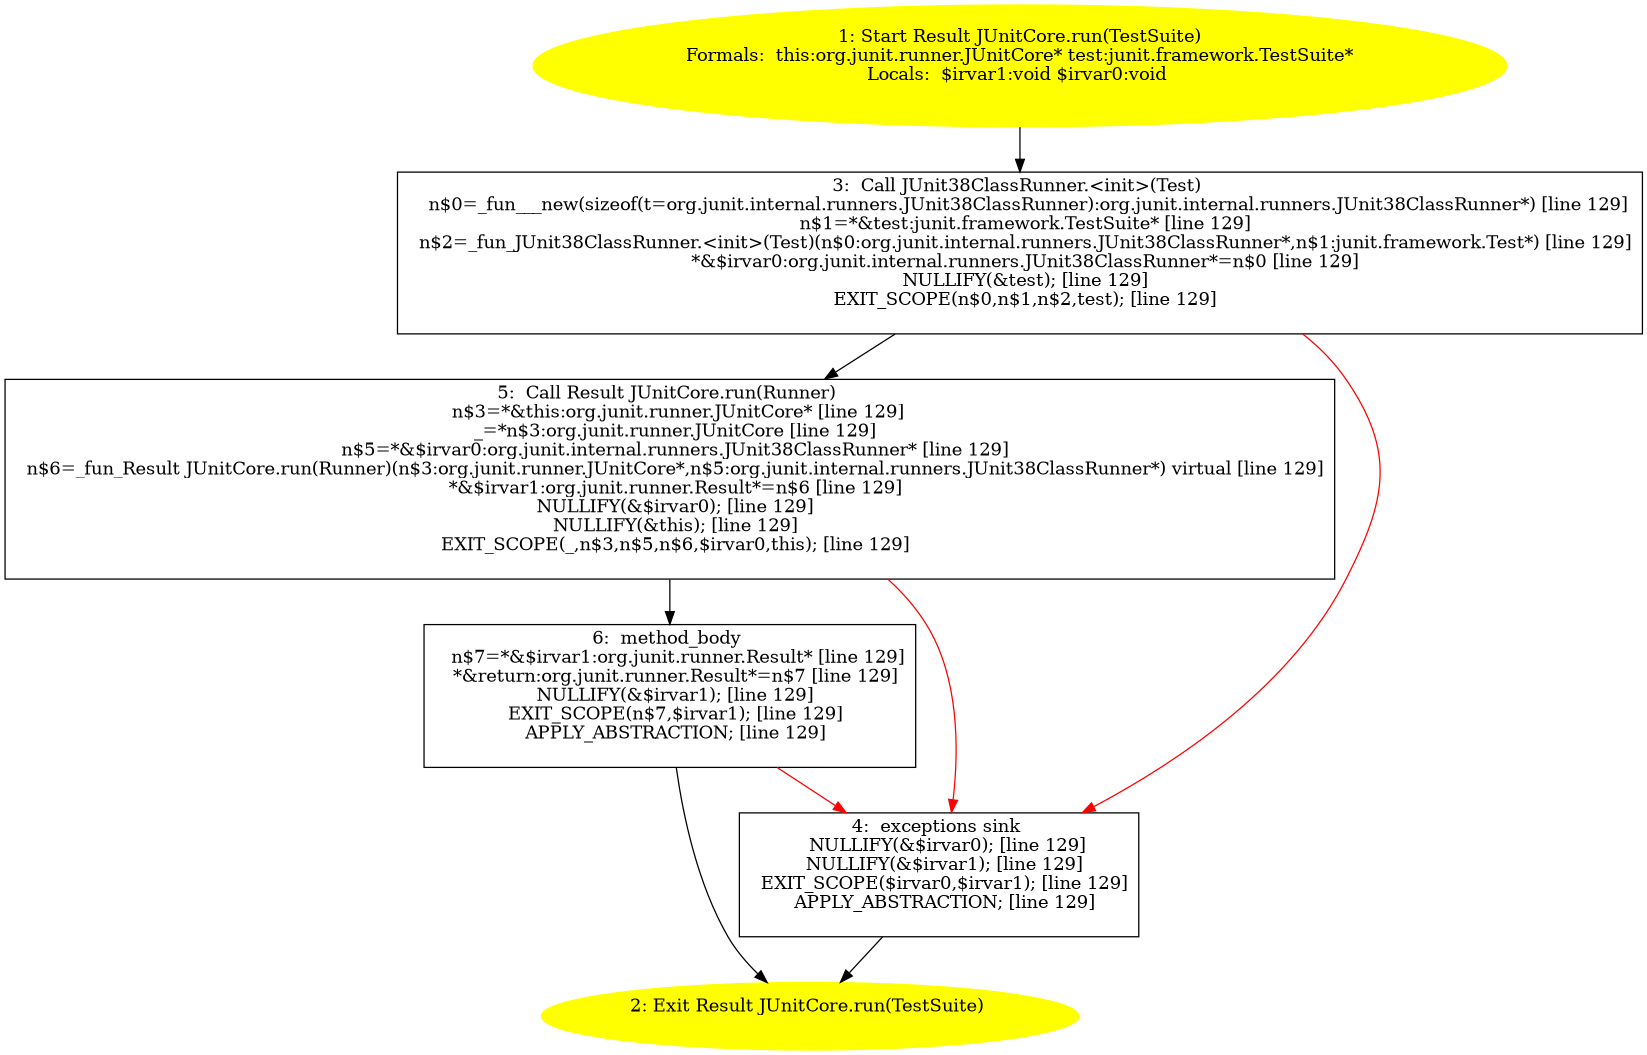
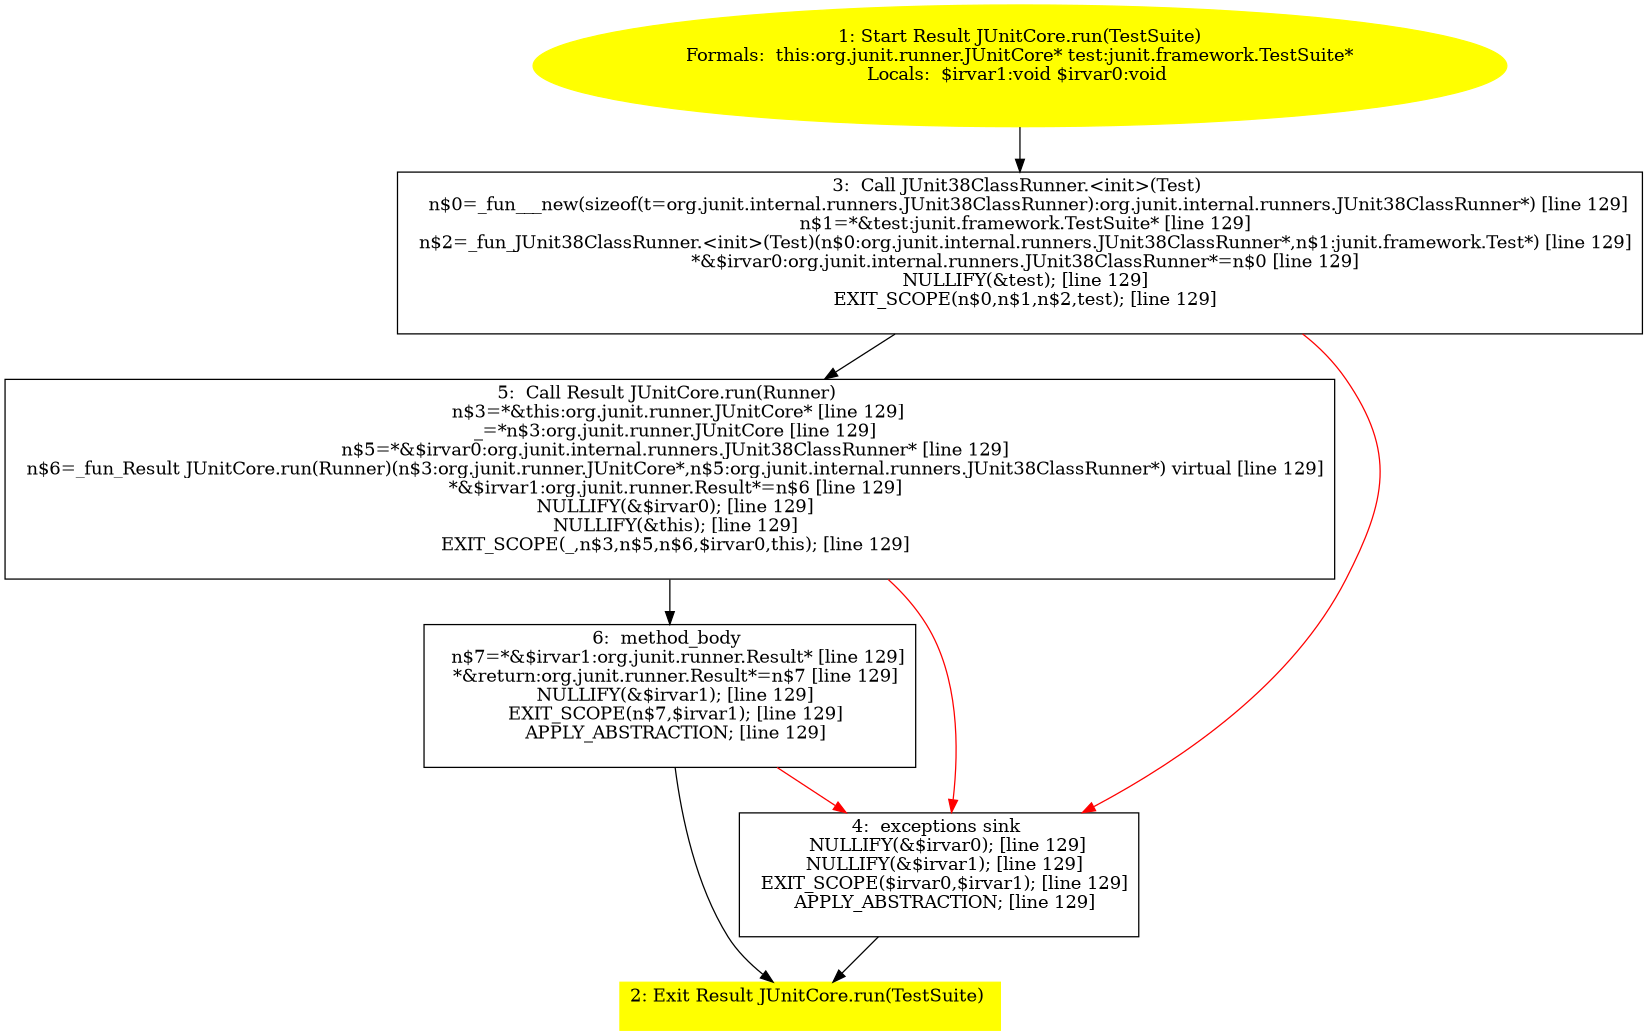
(810, 1016) -> (810, 1006)
